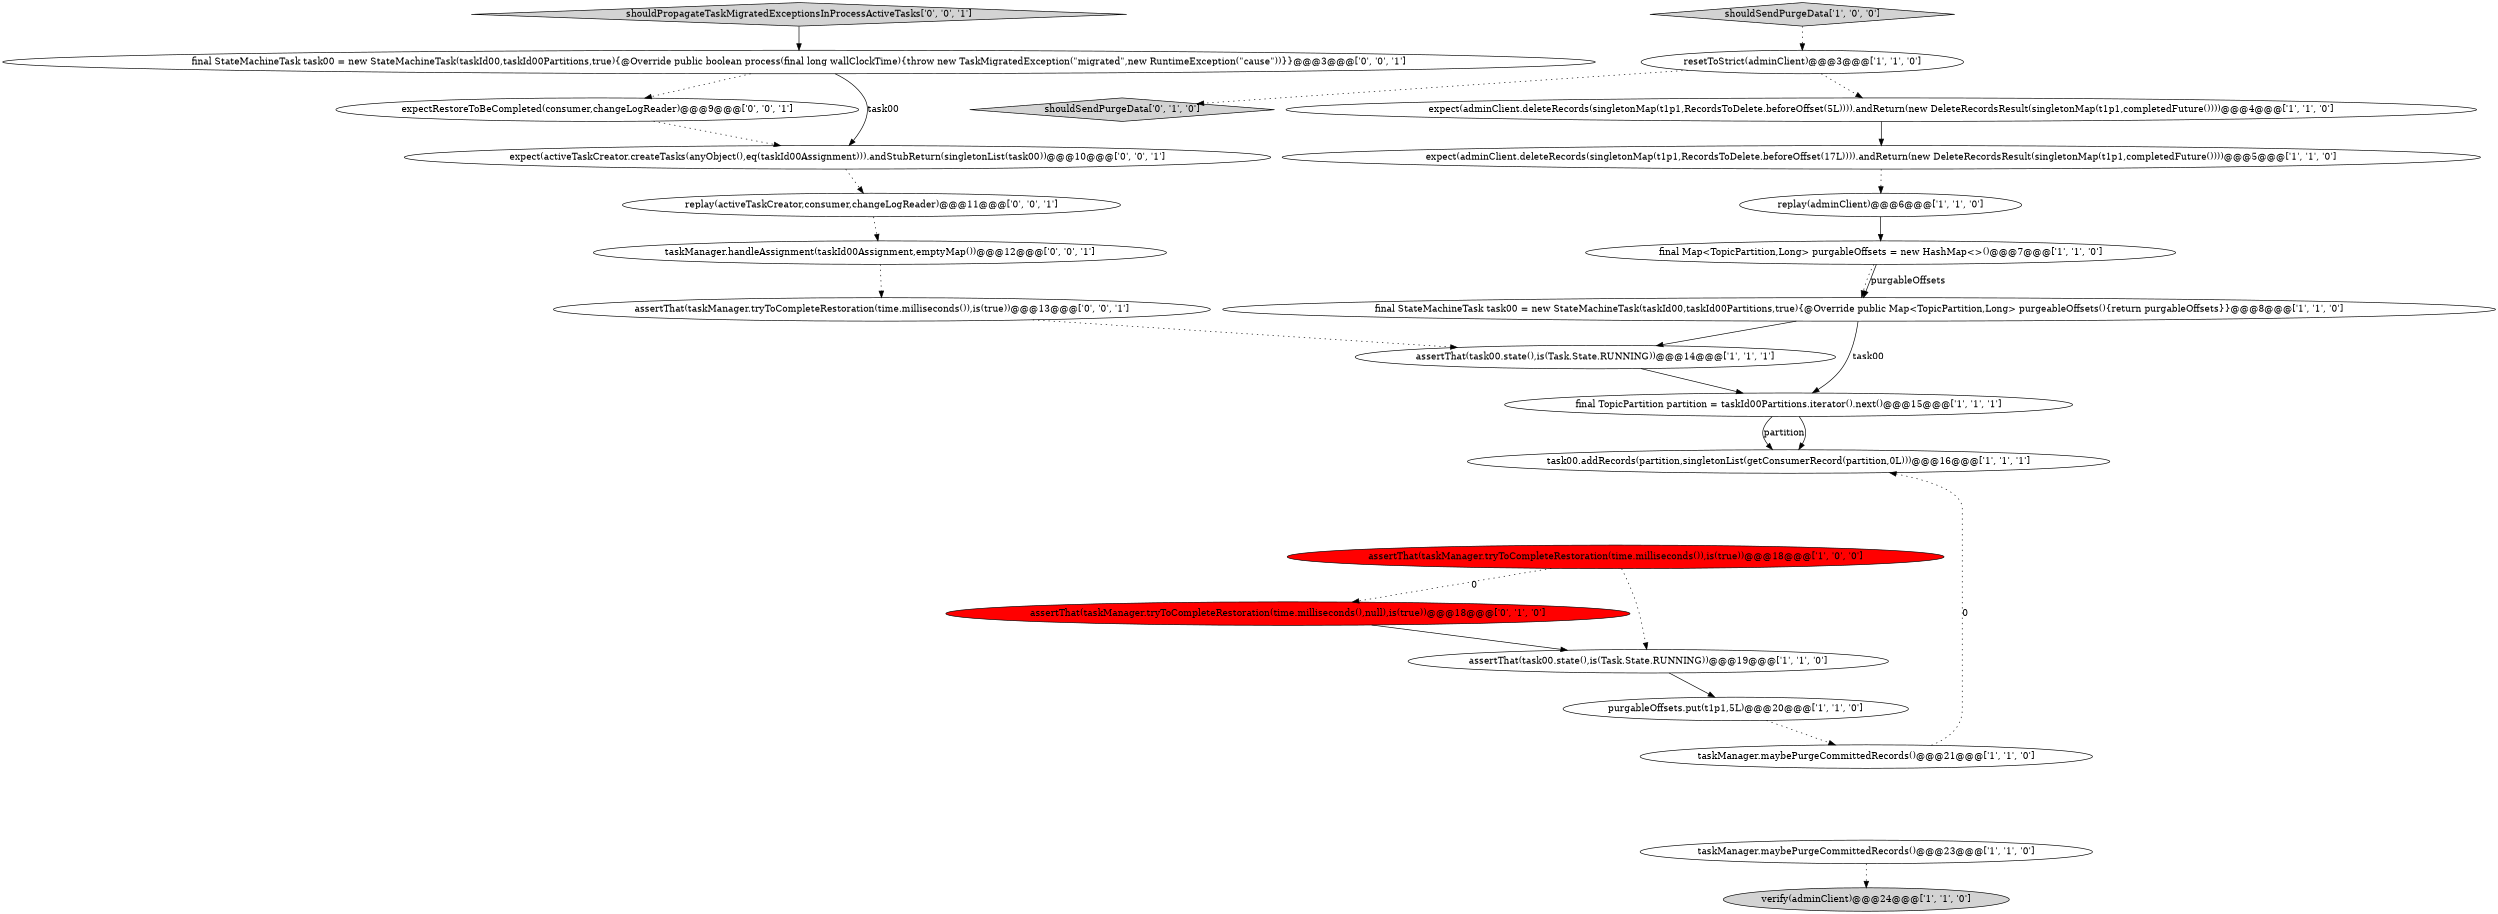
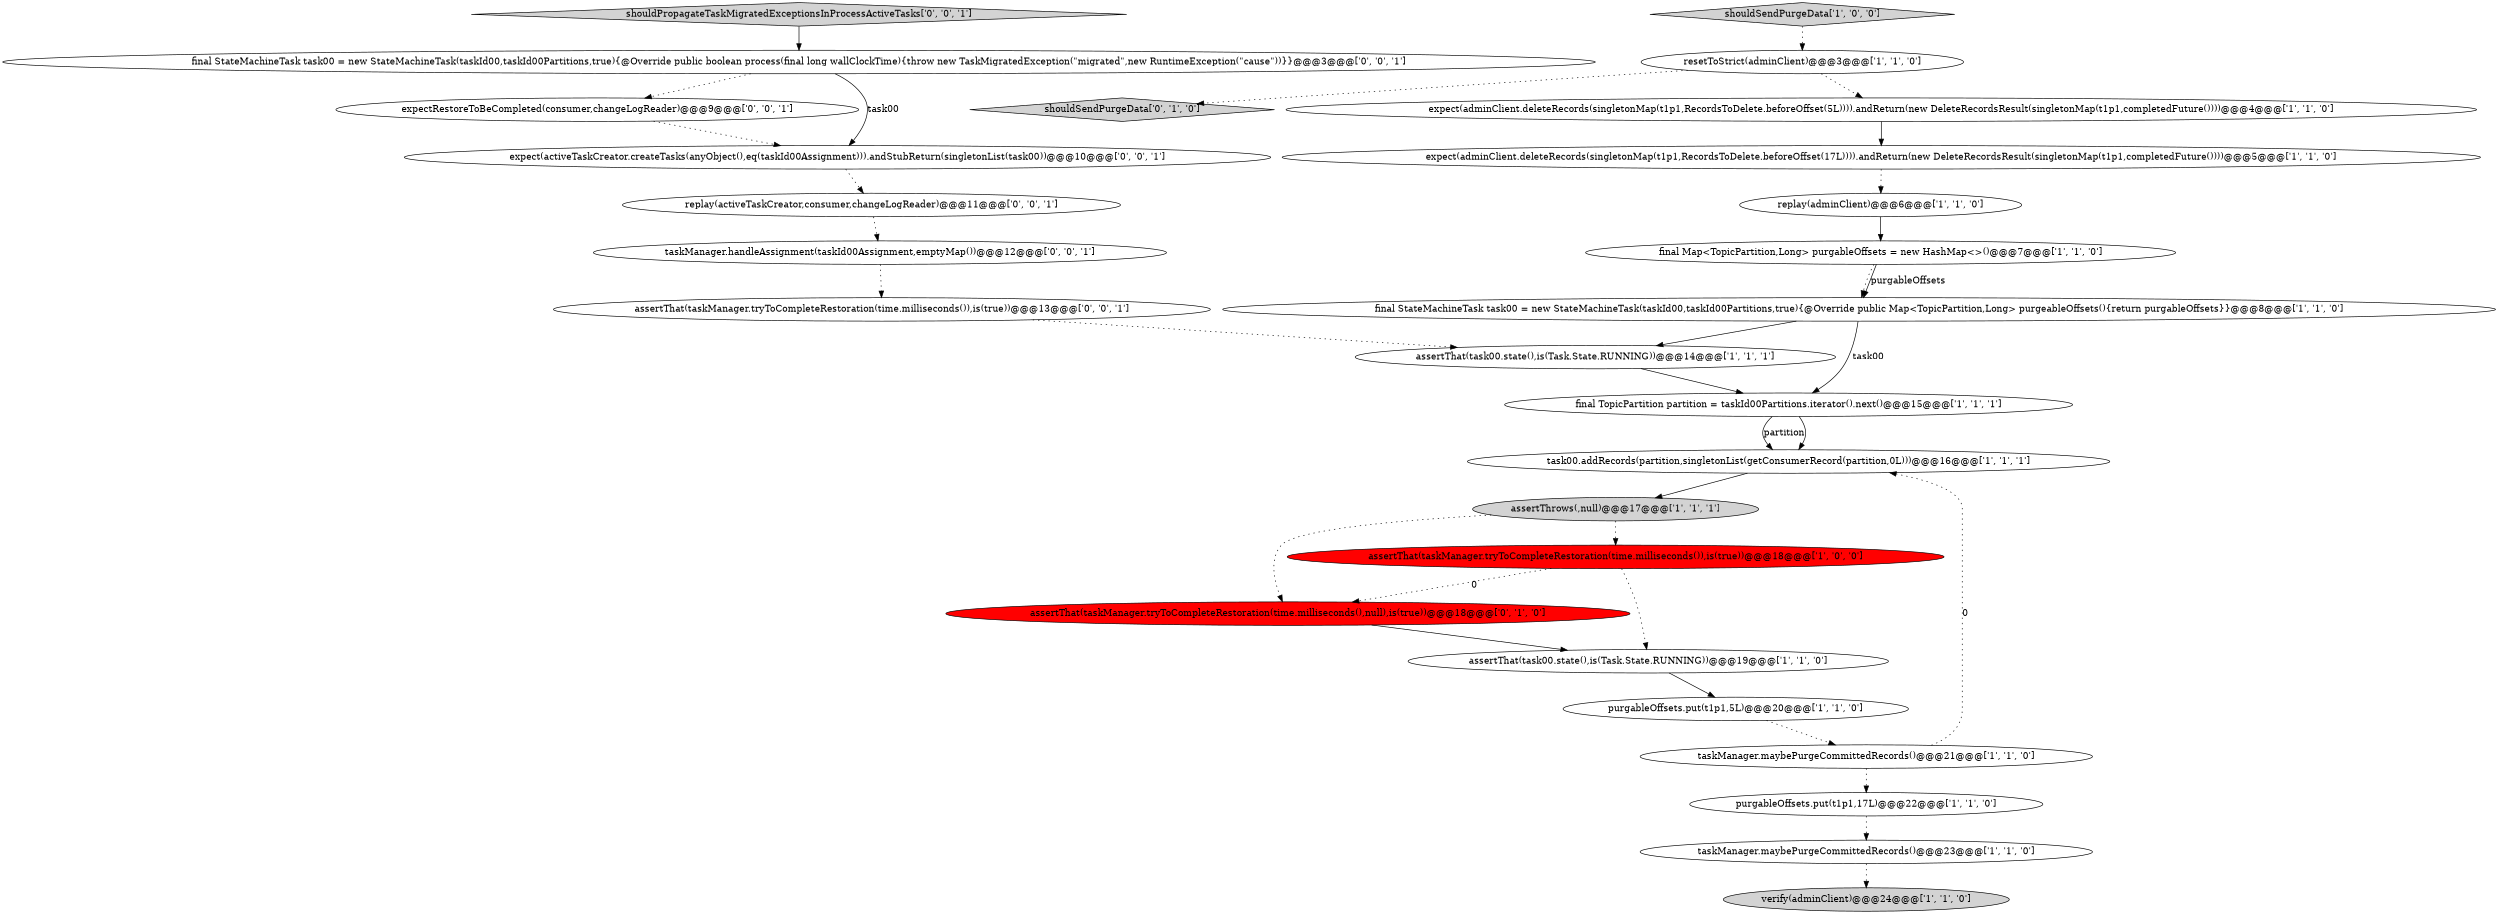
none -> (1616, 509)
none -> (1866, 804)
